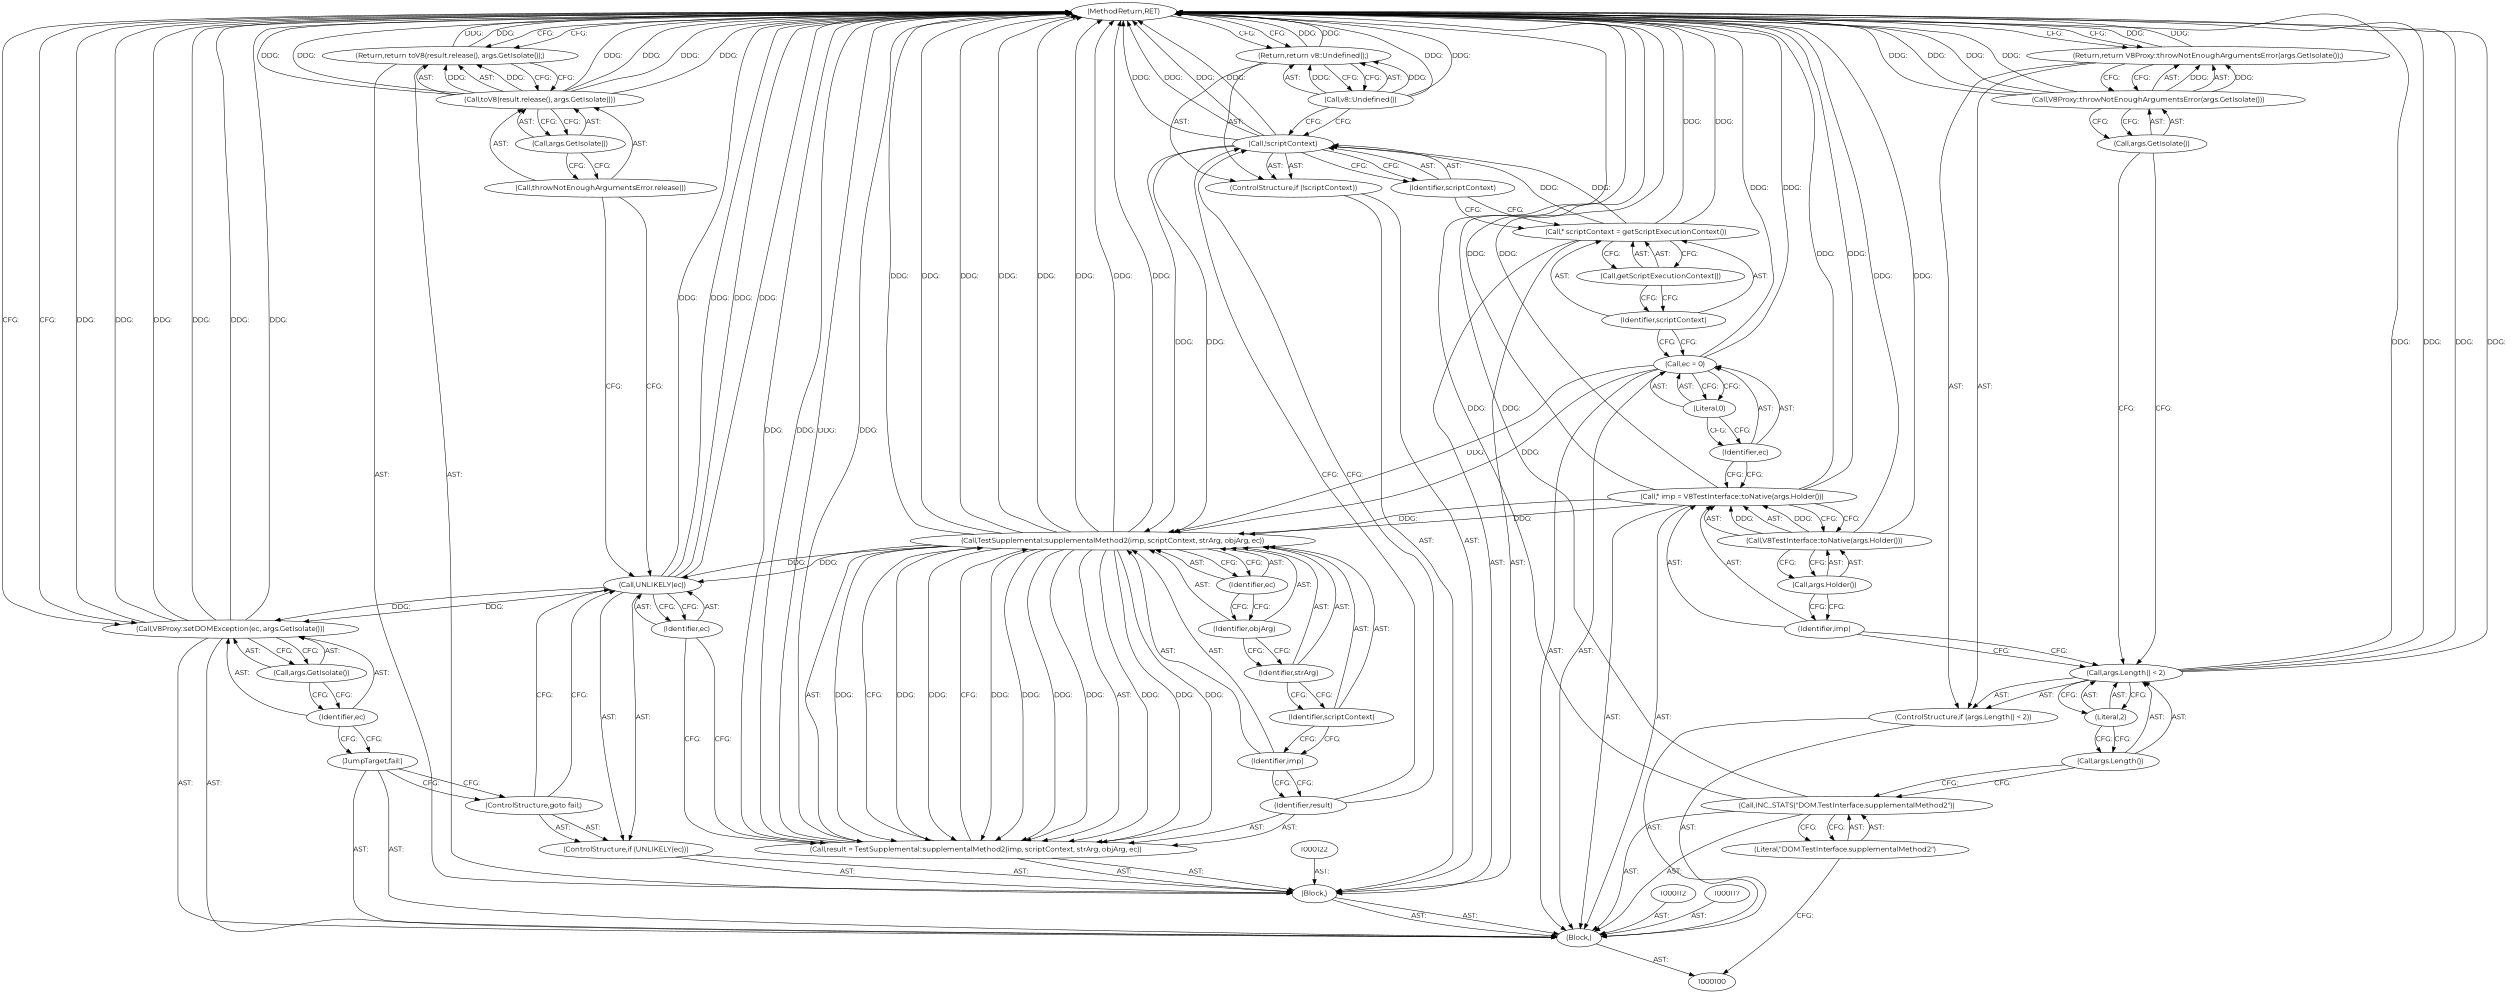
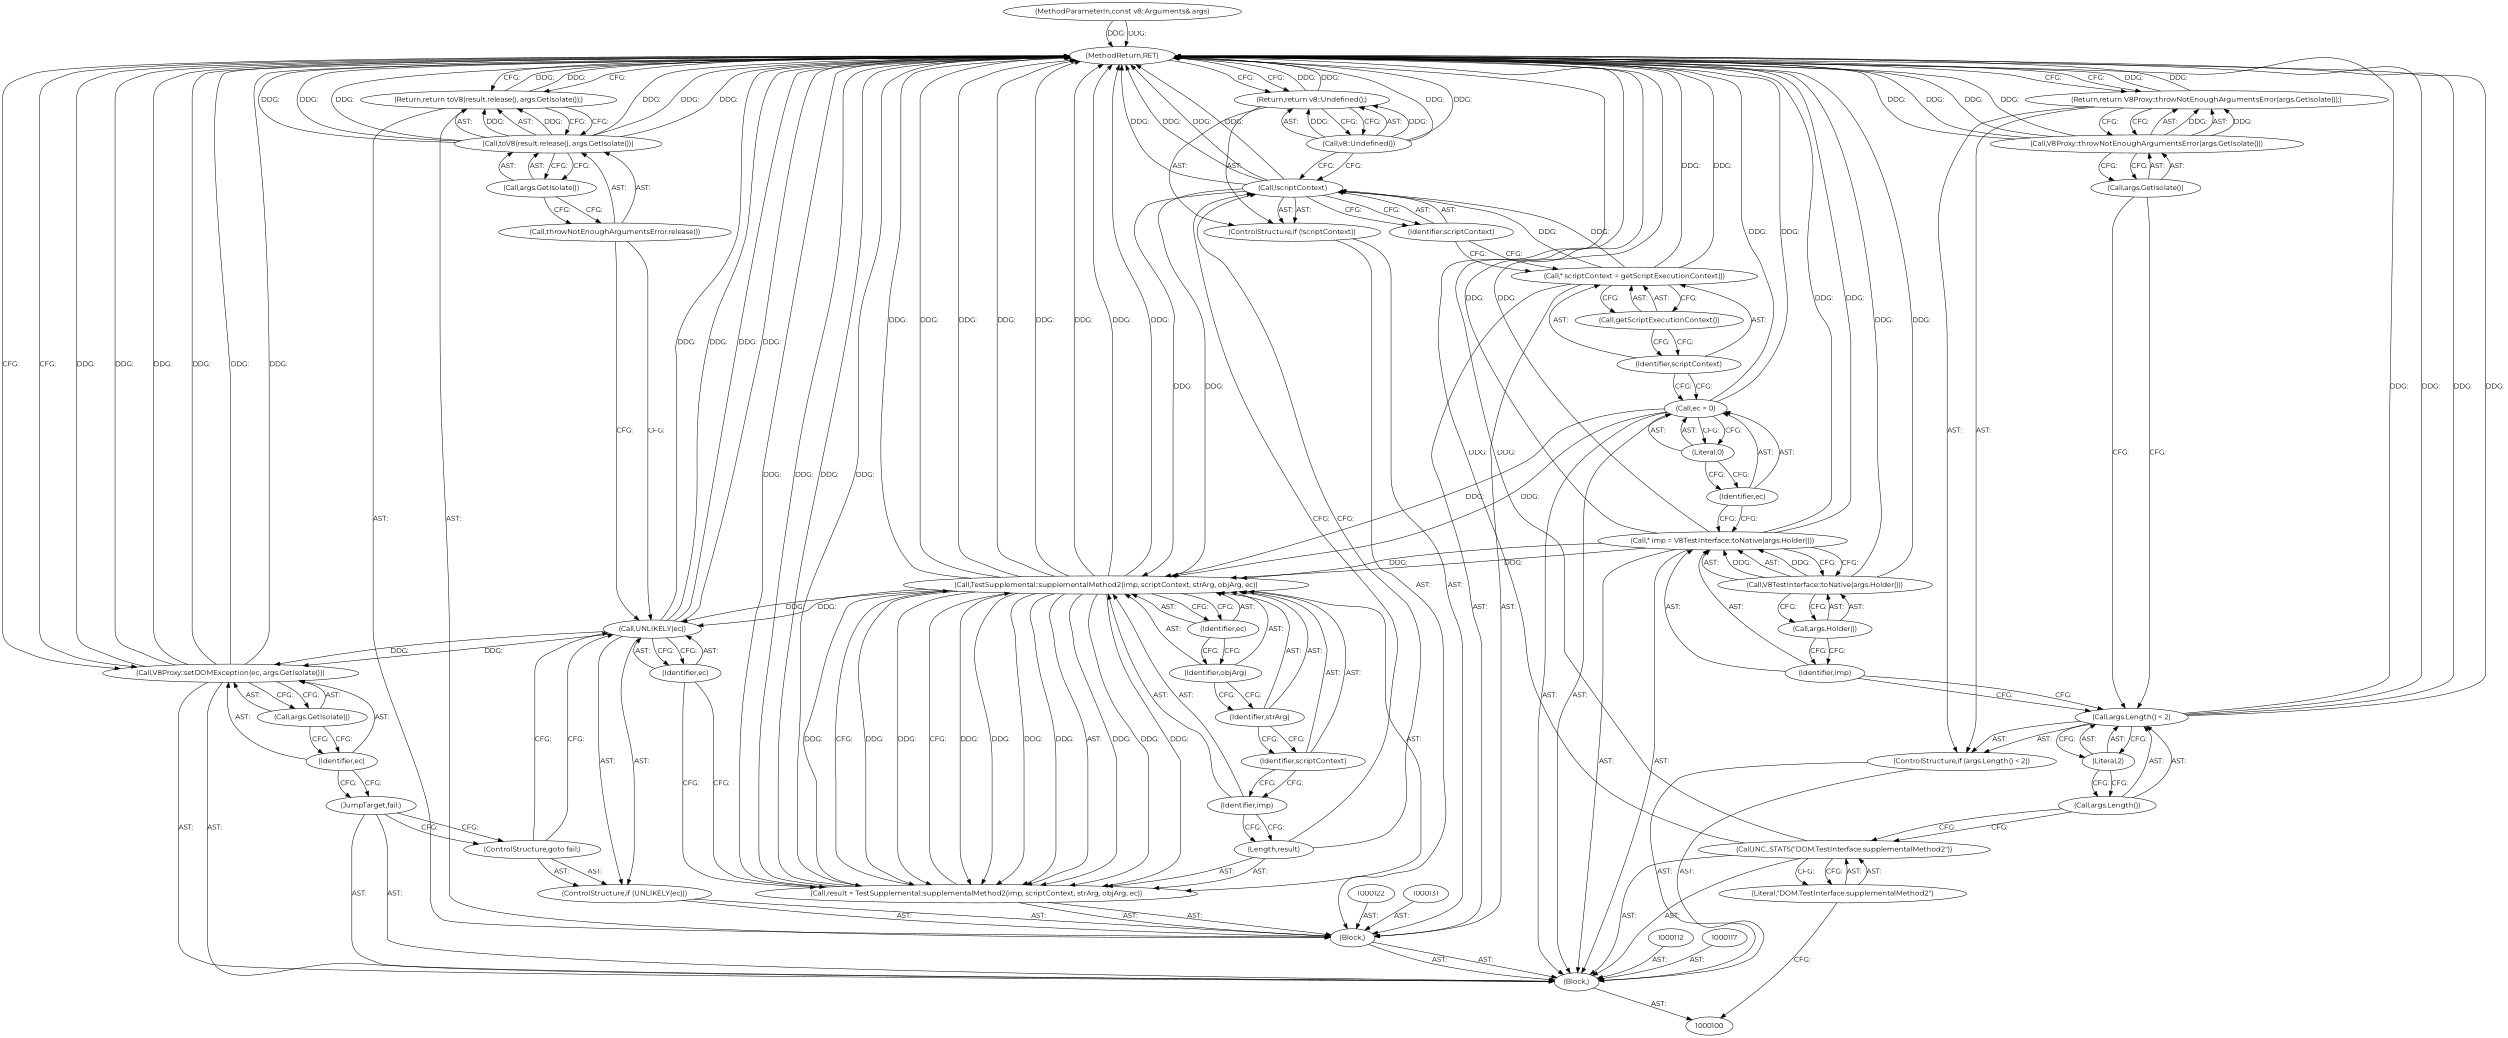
none -> (1122, 12)
(1303, 806) -> (1274, 850)
none -> (1426, 894)
